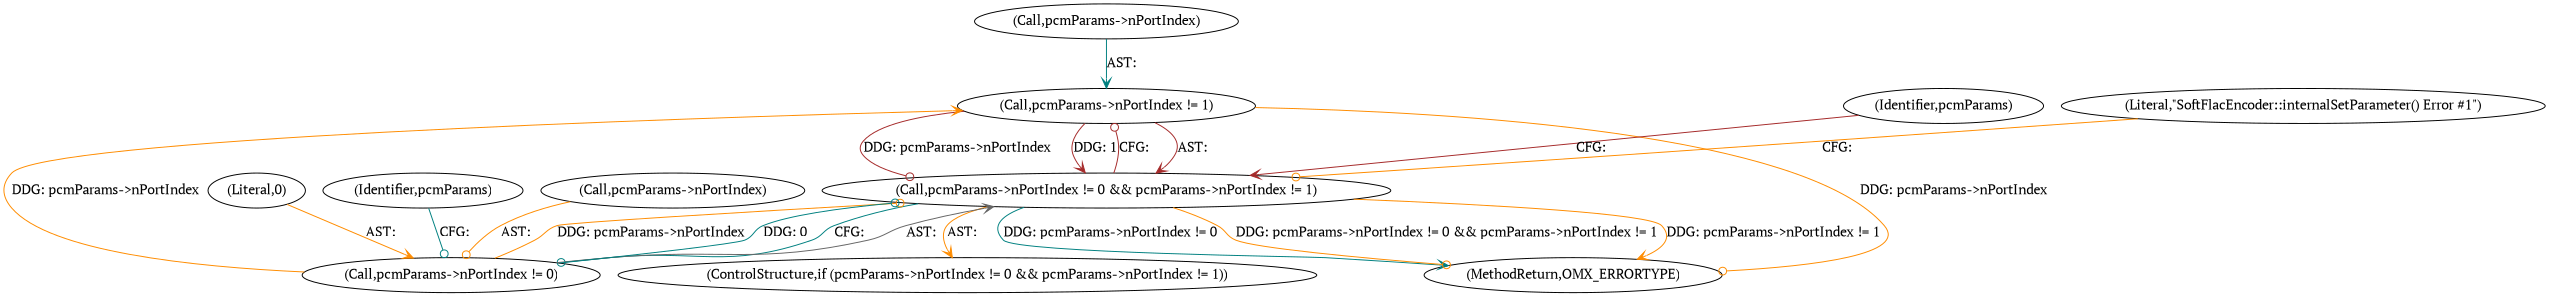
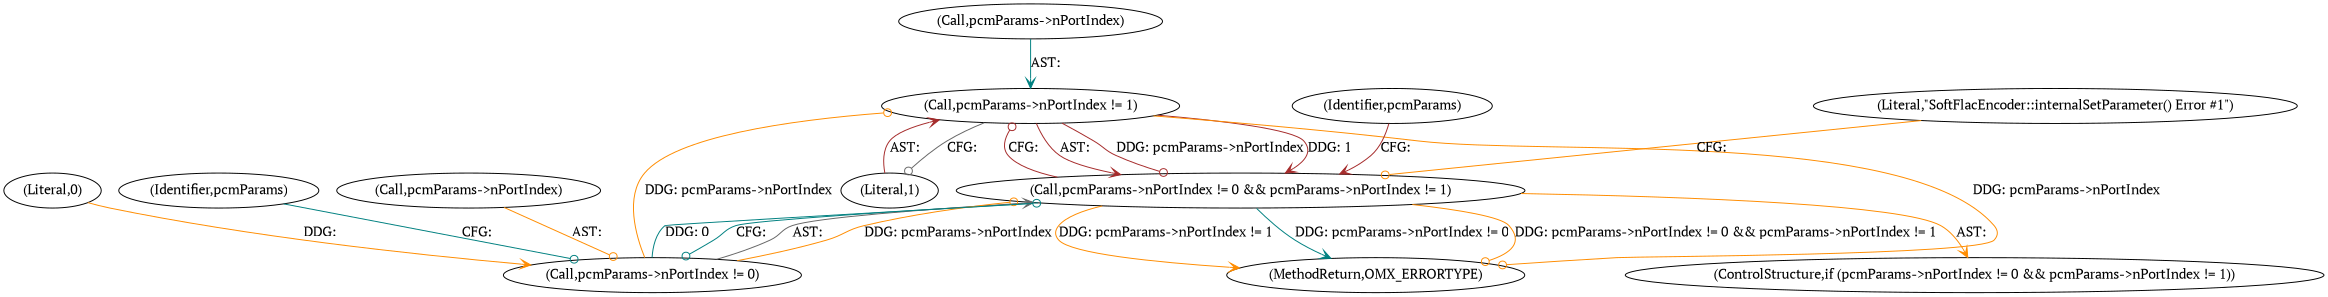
(309, 137) -> (716, 138)
none -> (890, 191)
(383, 233) -> (322, 233)
